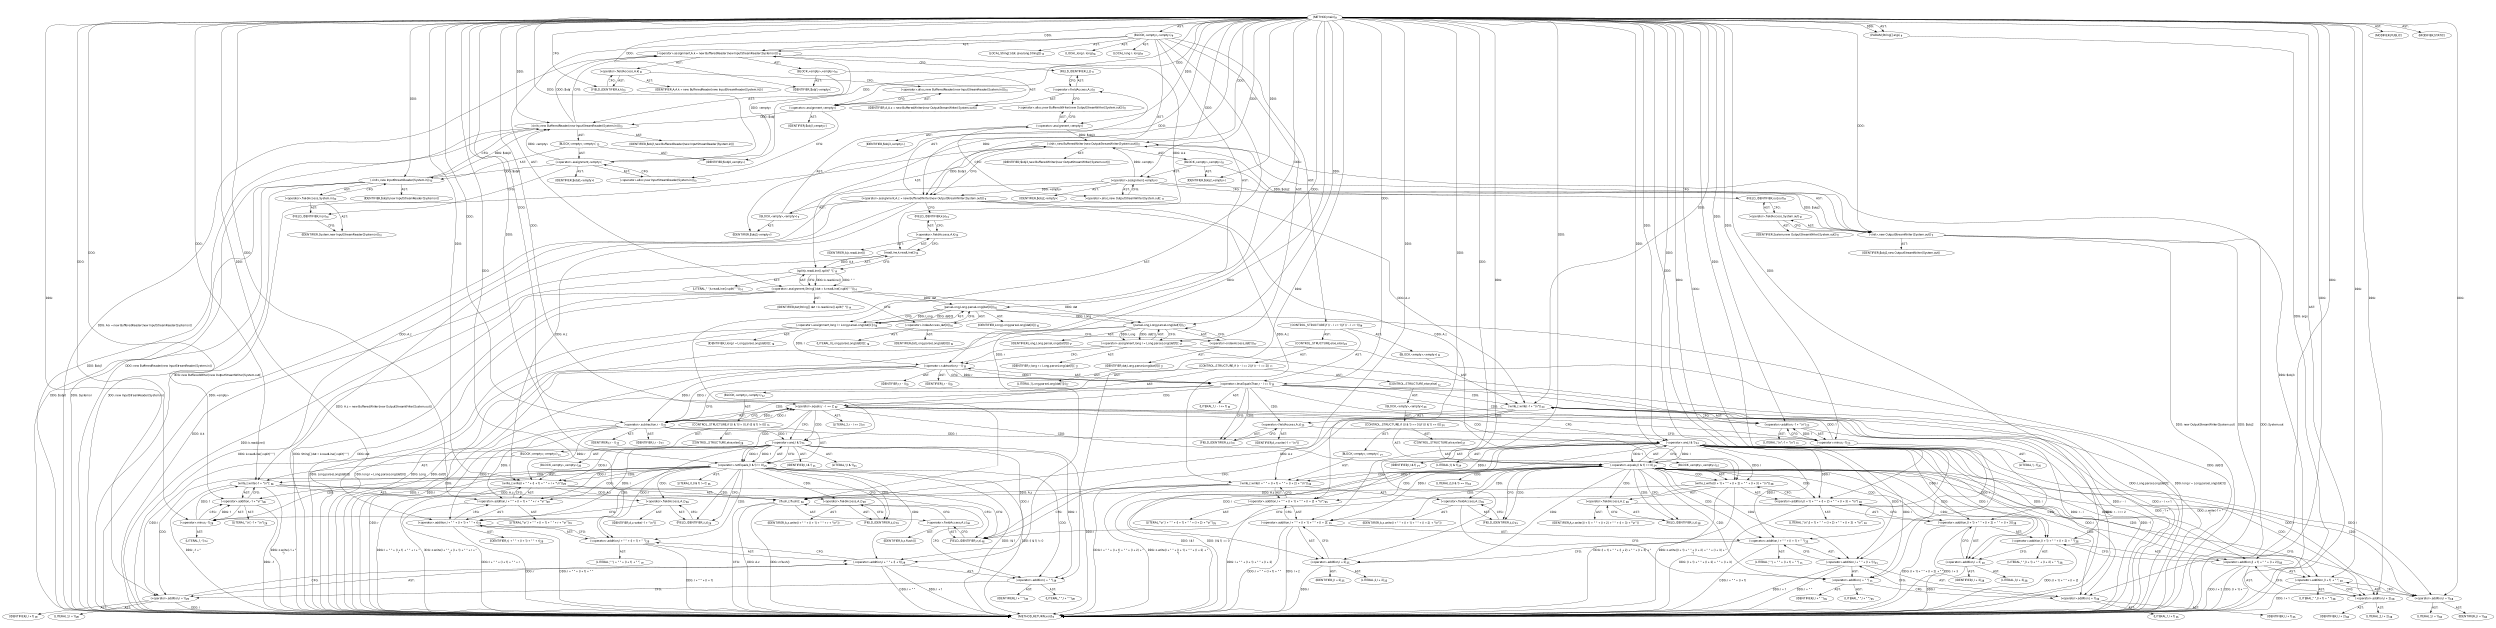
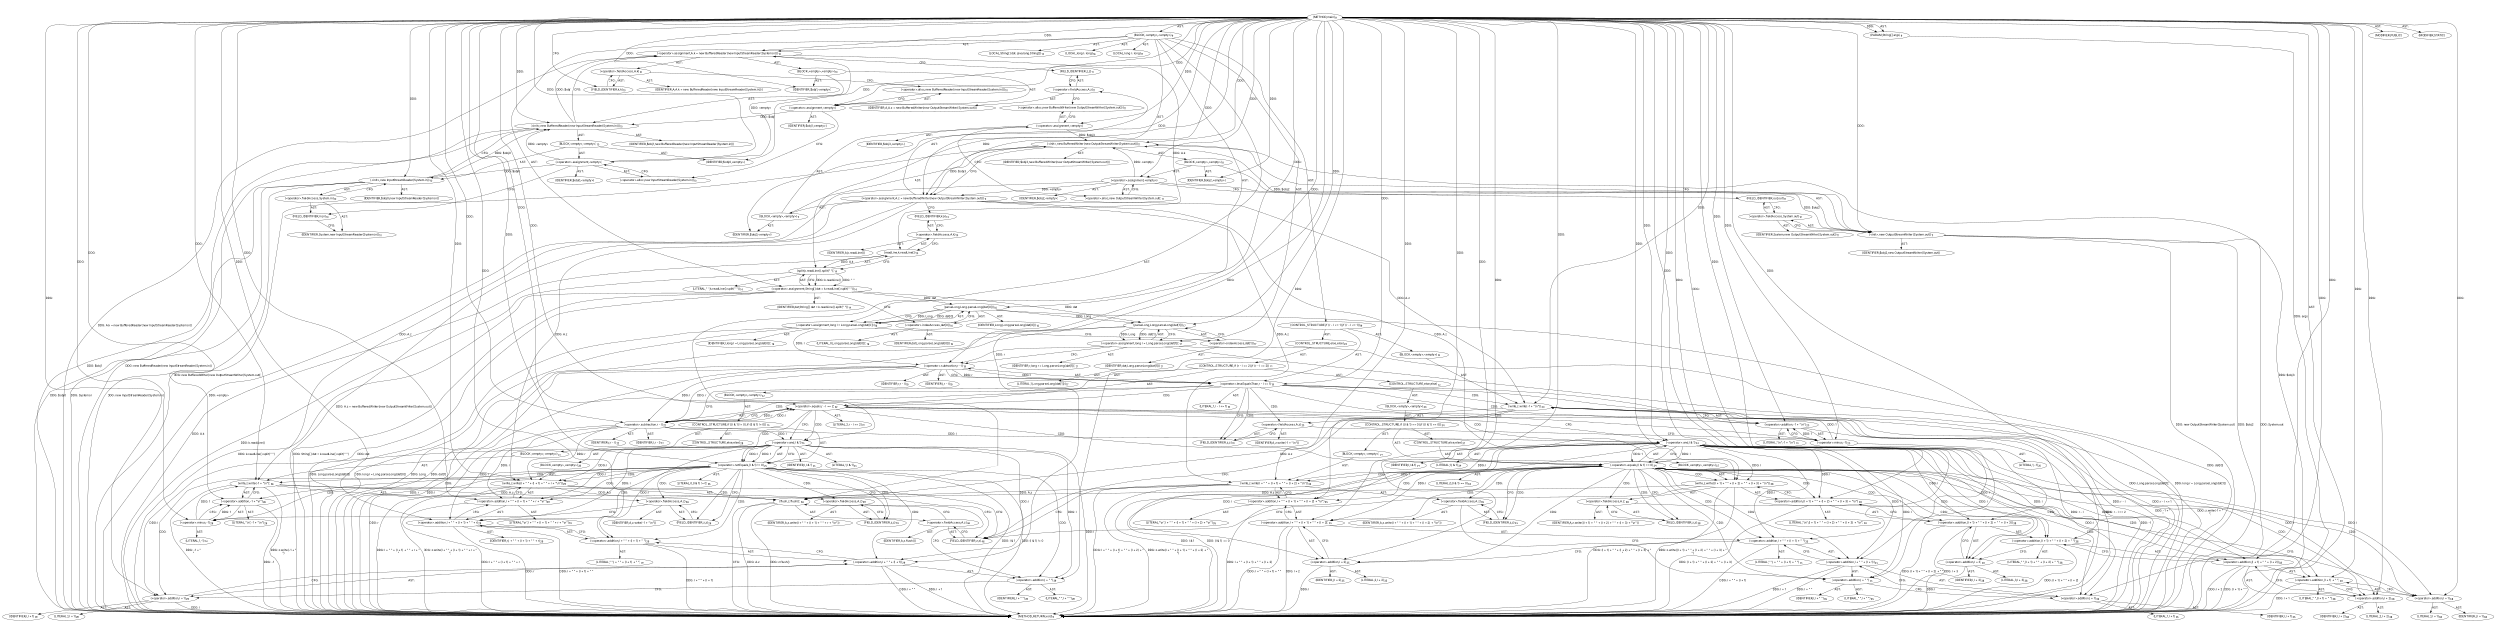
(1041, 344) -> none
(1478, 475) -> (1478, 475)
